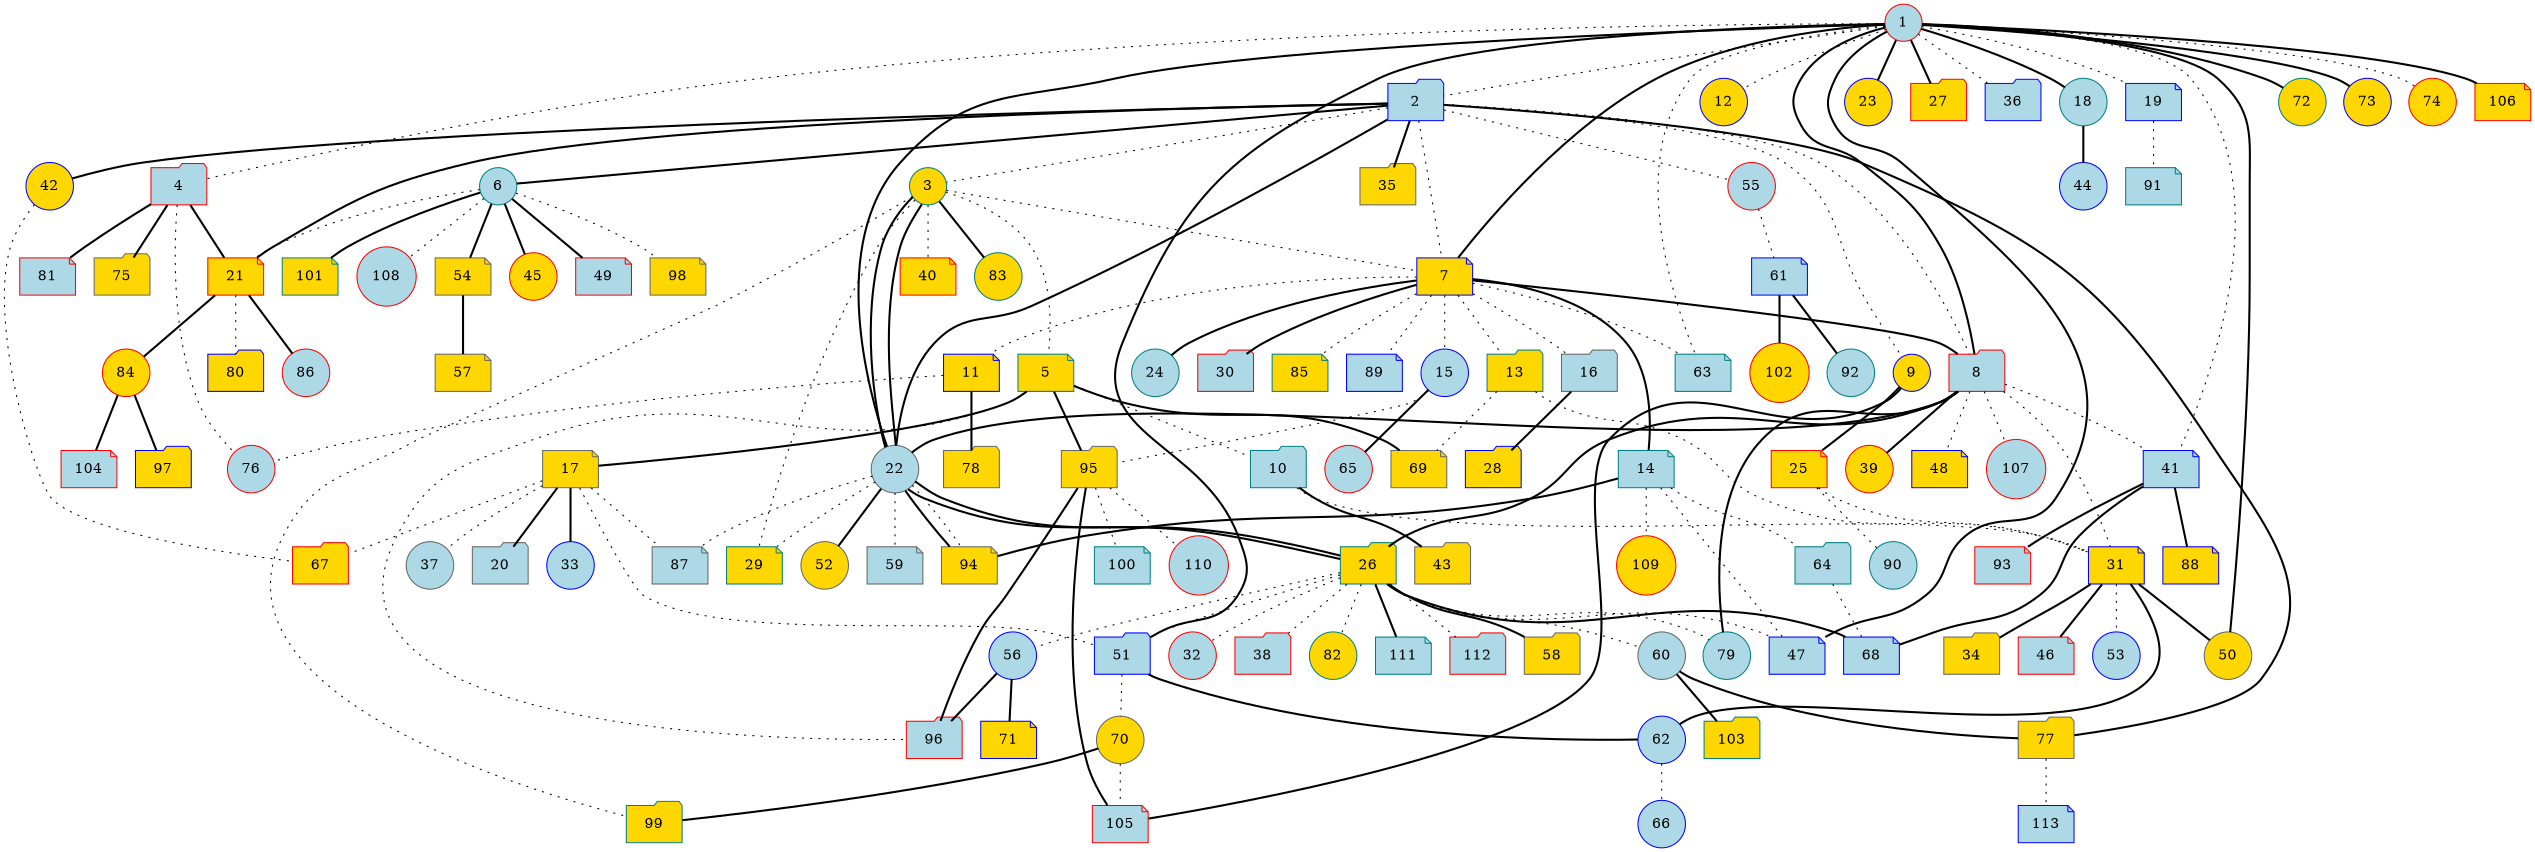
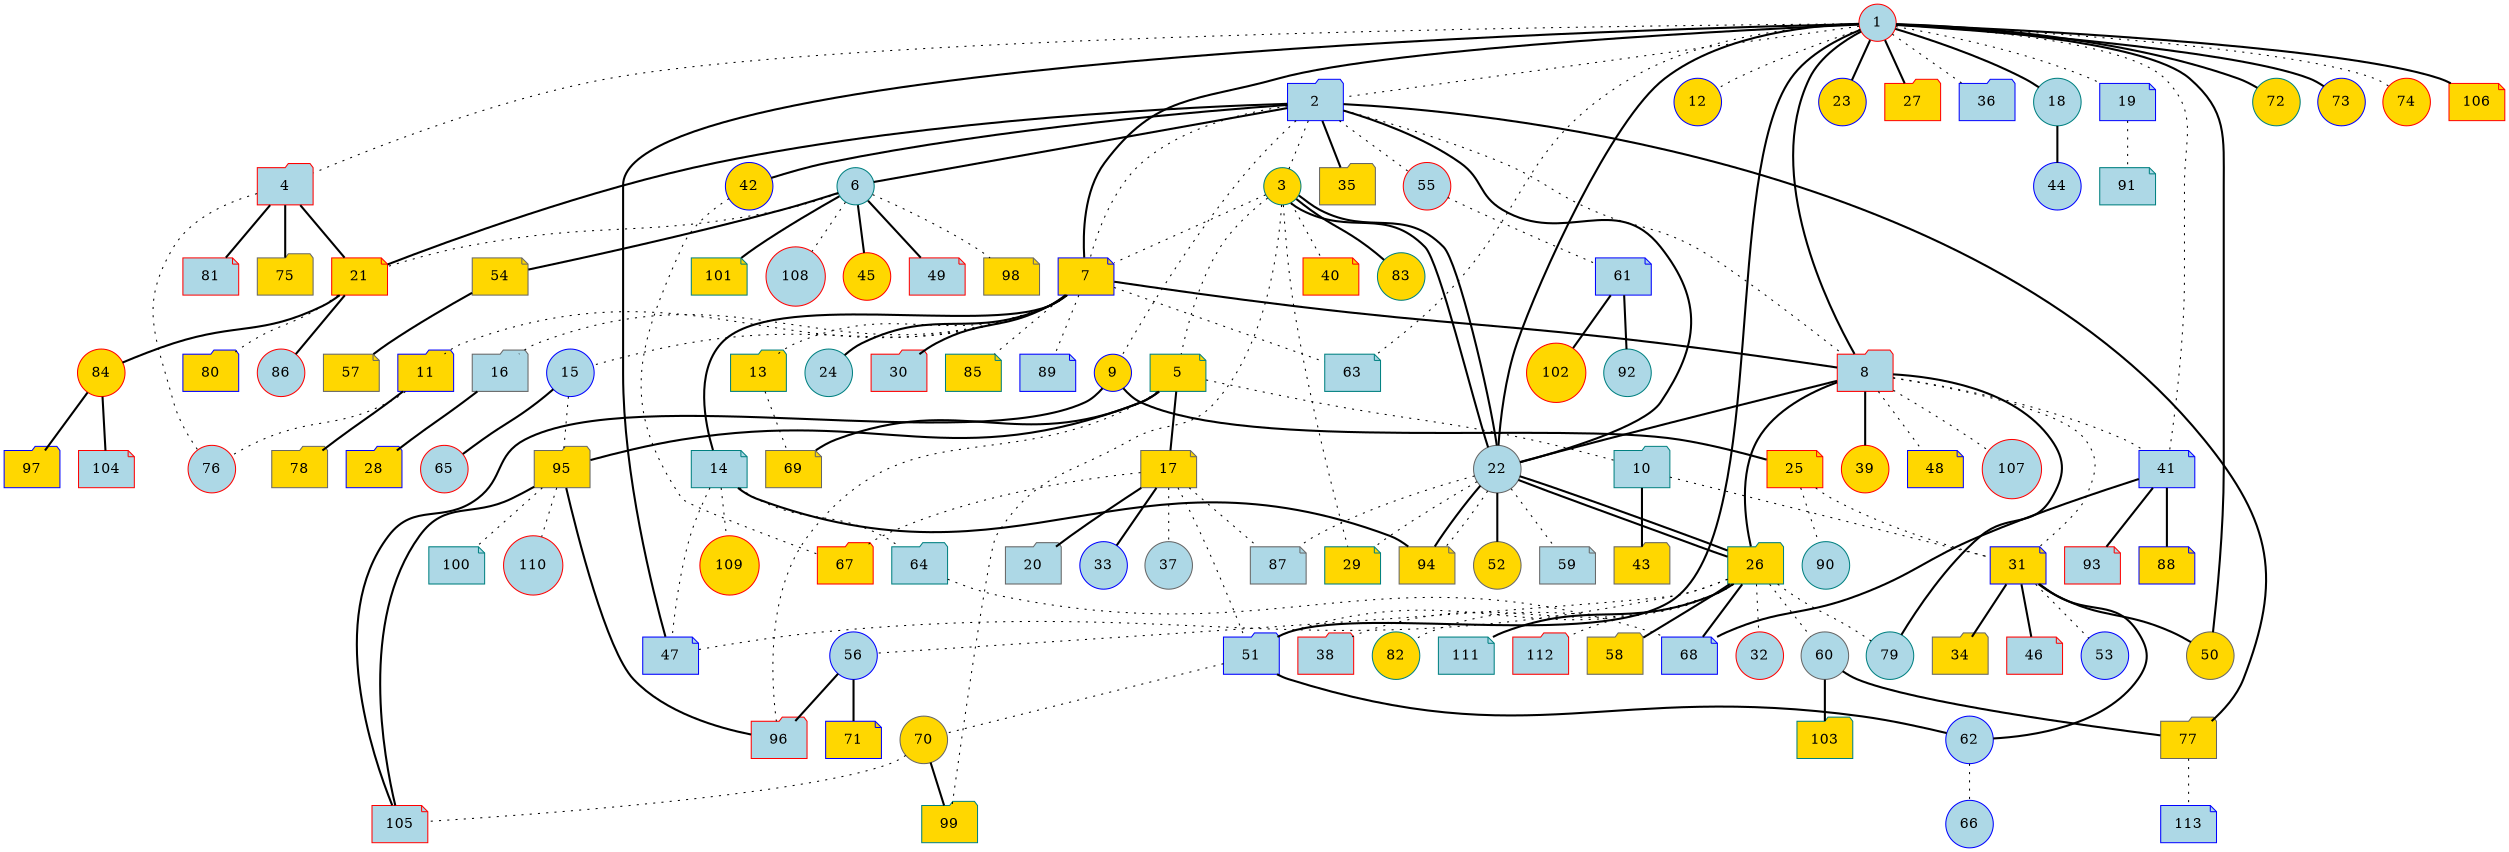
(971, 373) -> (426, 373)
(1798, 511) -> none
